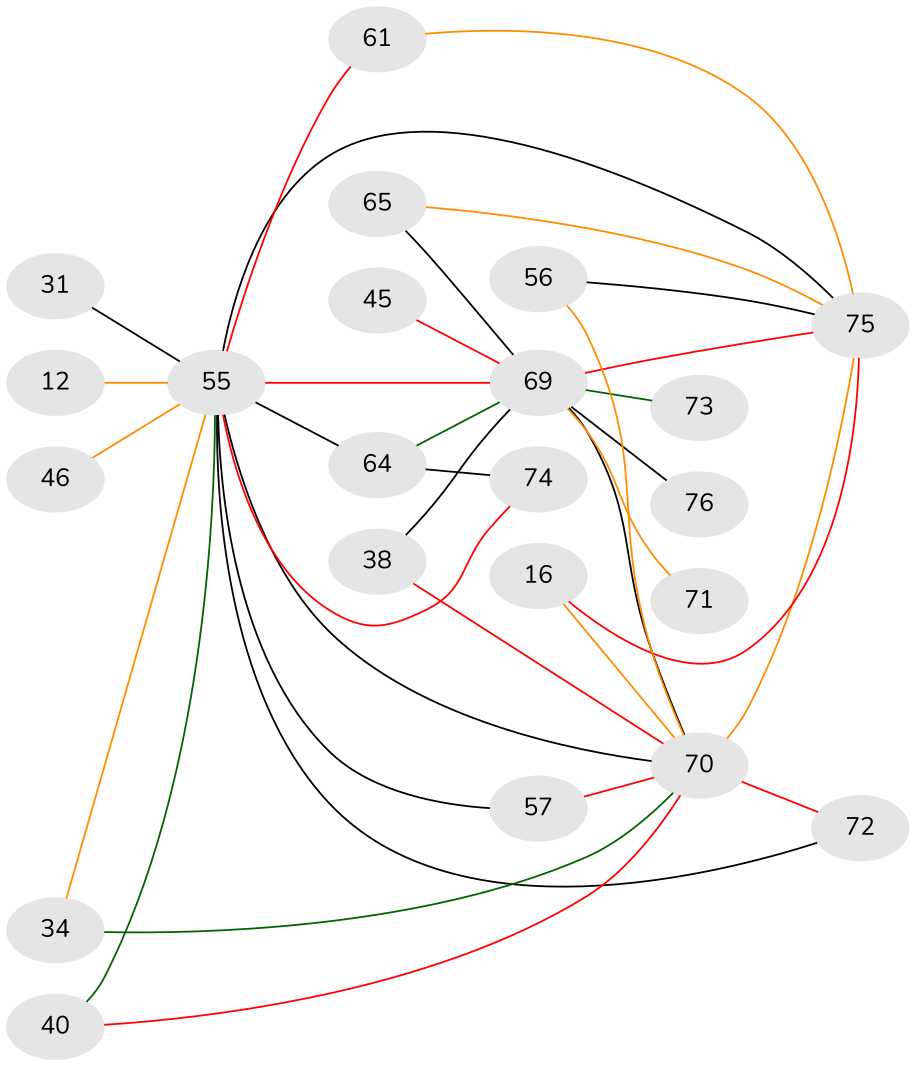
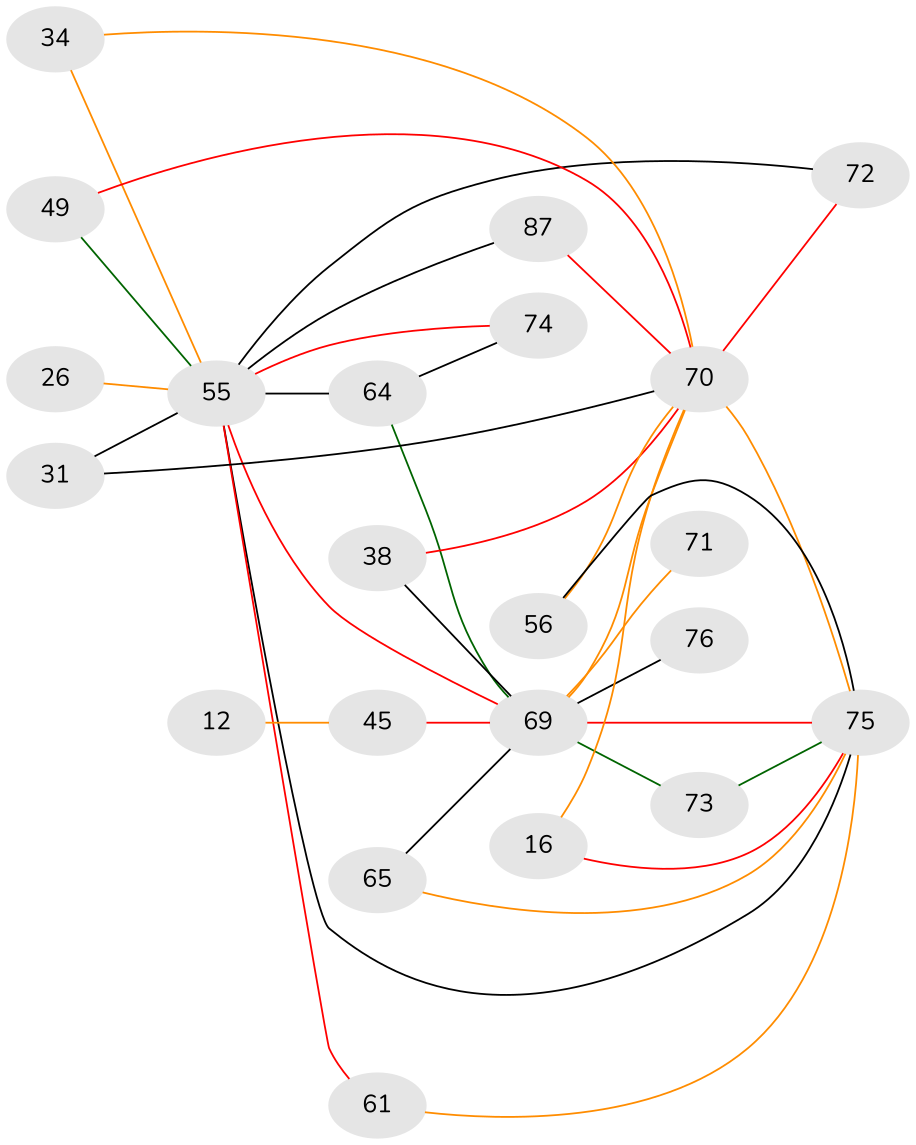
(136, 383) -> (297, 723)
(55, 479) -> (55, 379)
(631, 569) -> (632, 557)
(372, 666) -> (382, 448)
none -> (780, 764)
(538, 809) -> (538, 229)
(403, 910) -> (470, 75)
(55, 1027) -> (55, 209)
